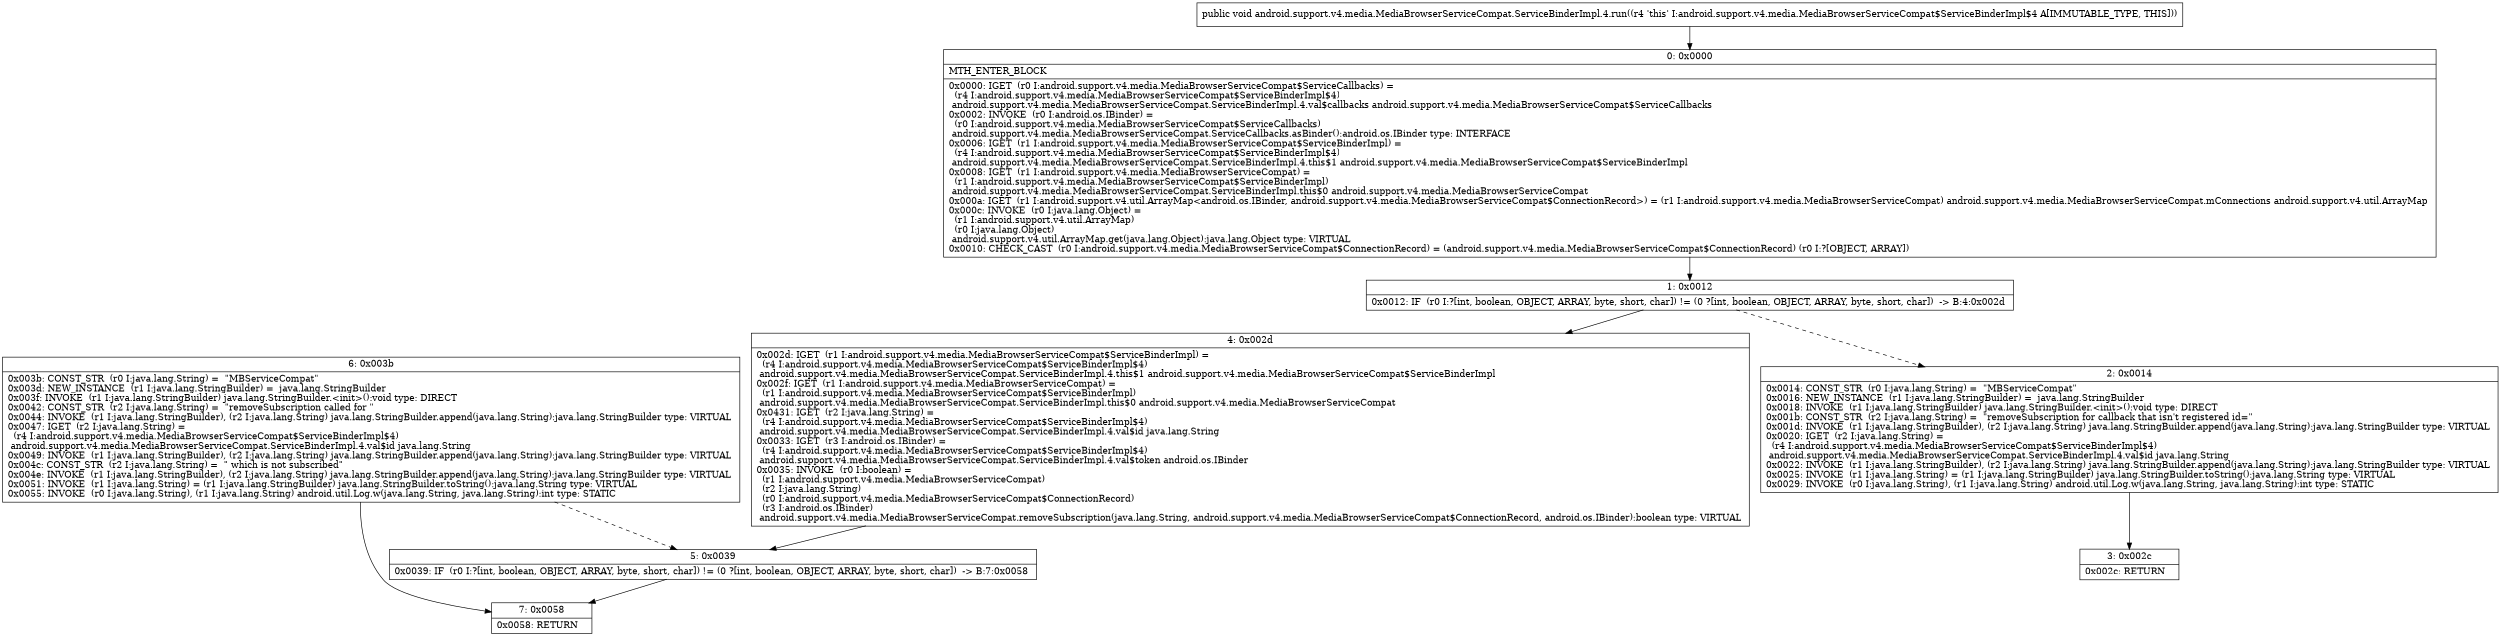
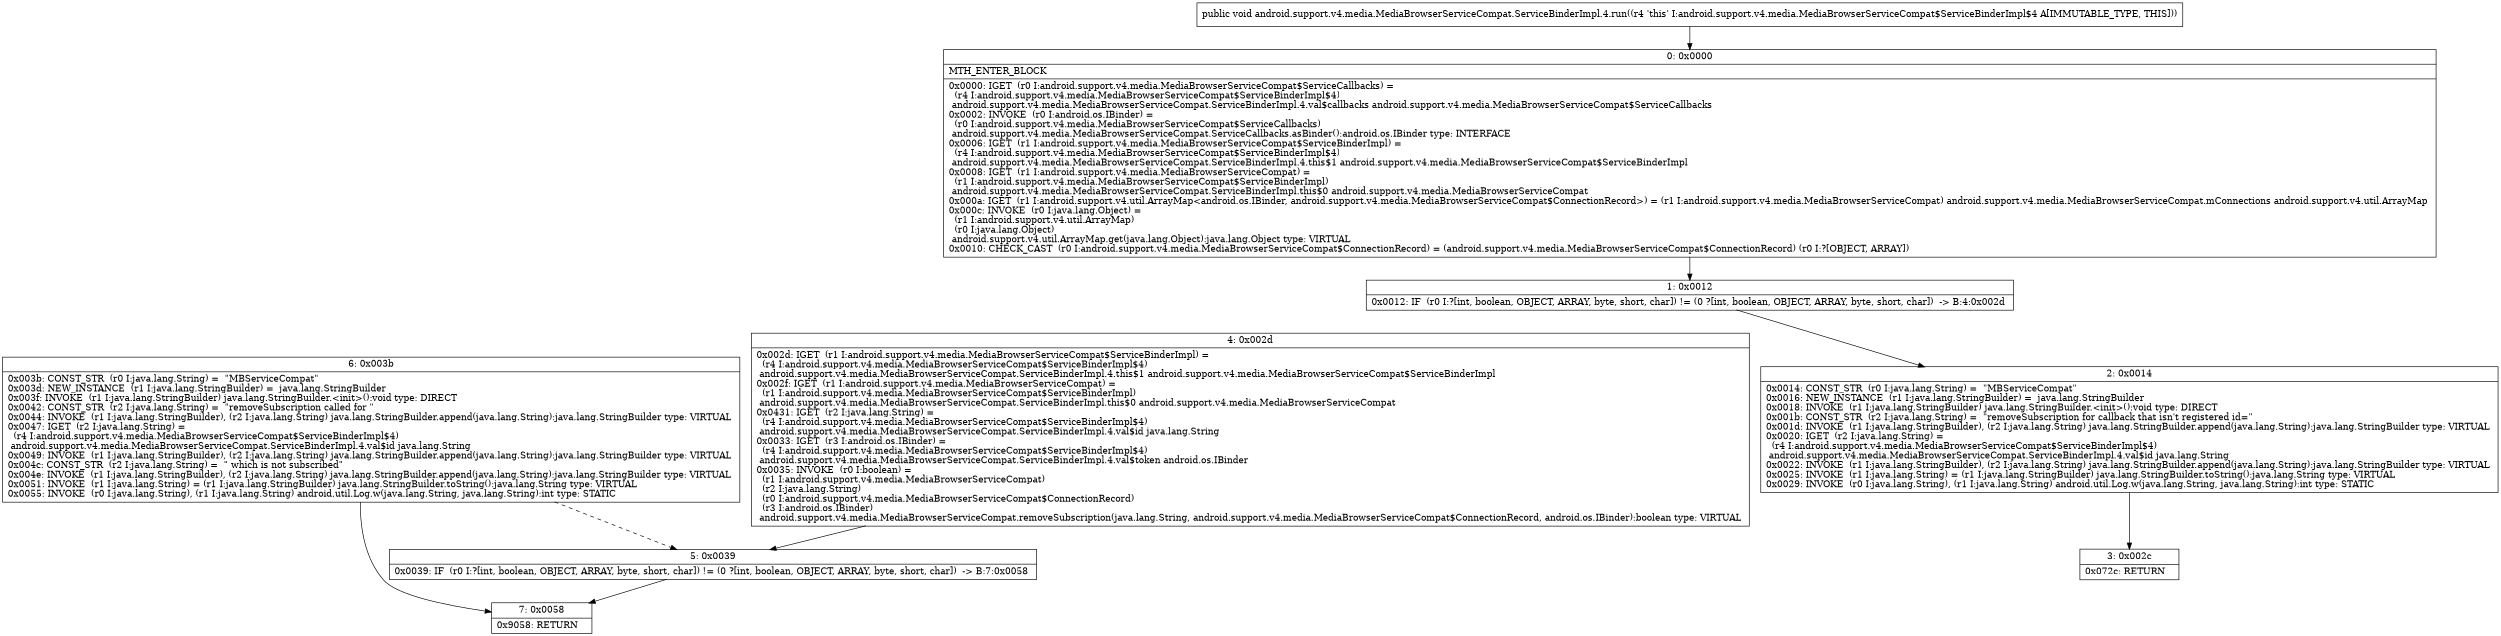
(1608, 321) -> none
(1827, 337) -> (1827, 337)
(2129, 572) -> (2129, 572)
(542, 625) -> (542, 625)
